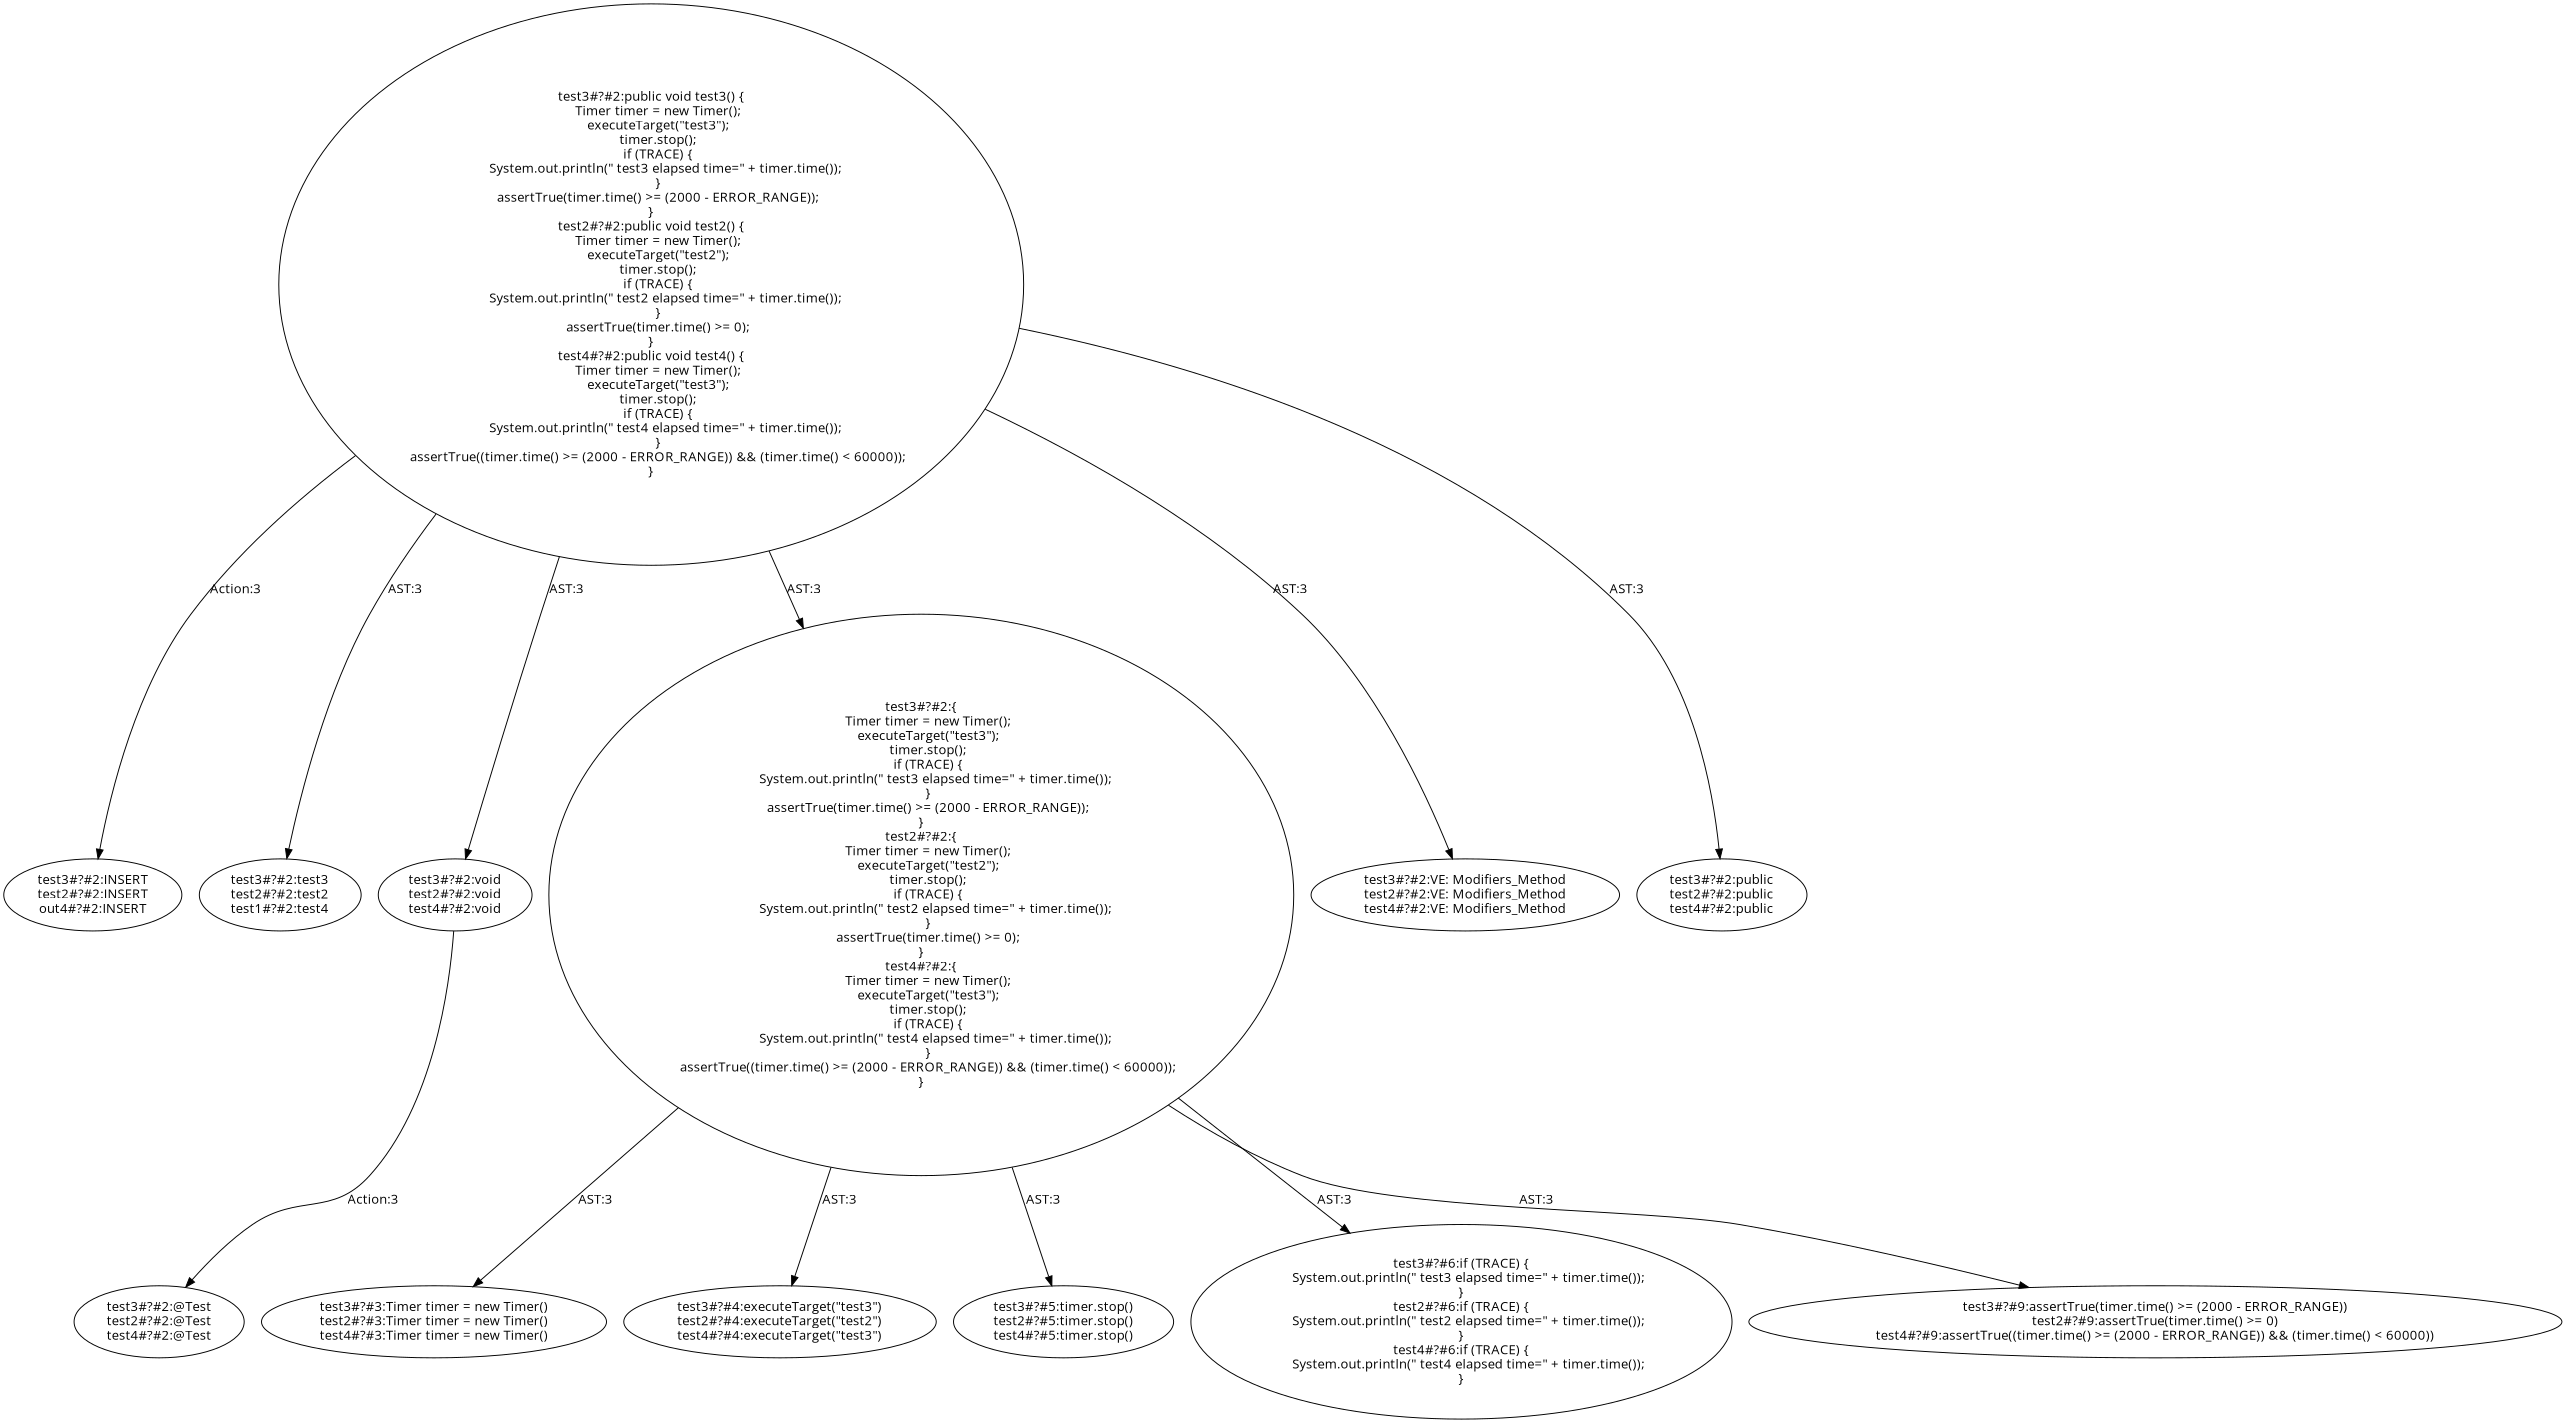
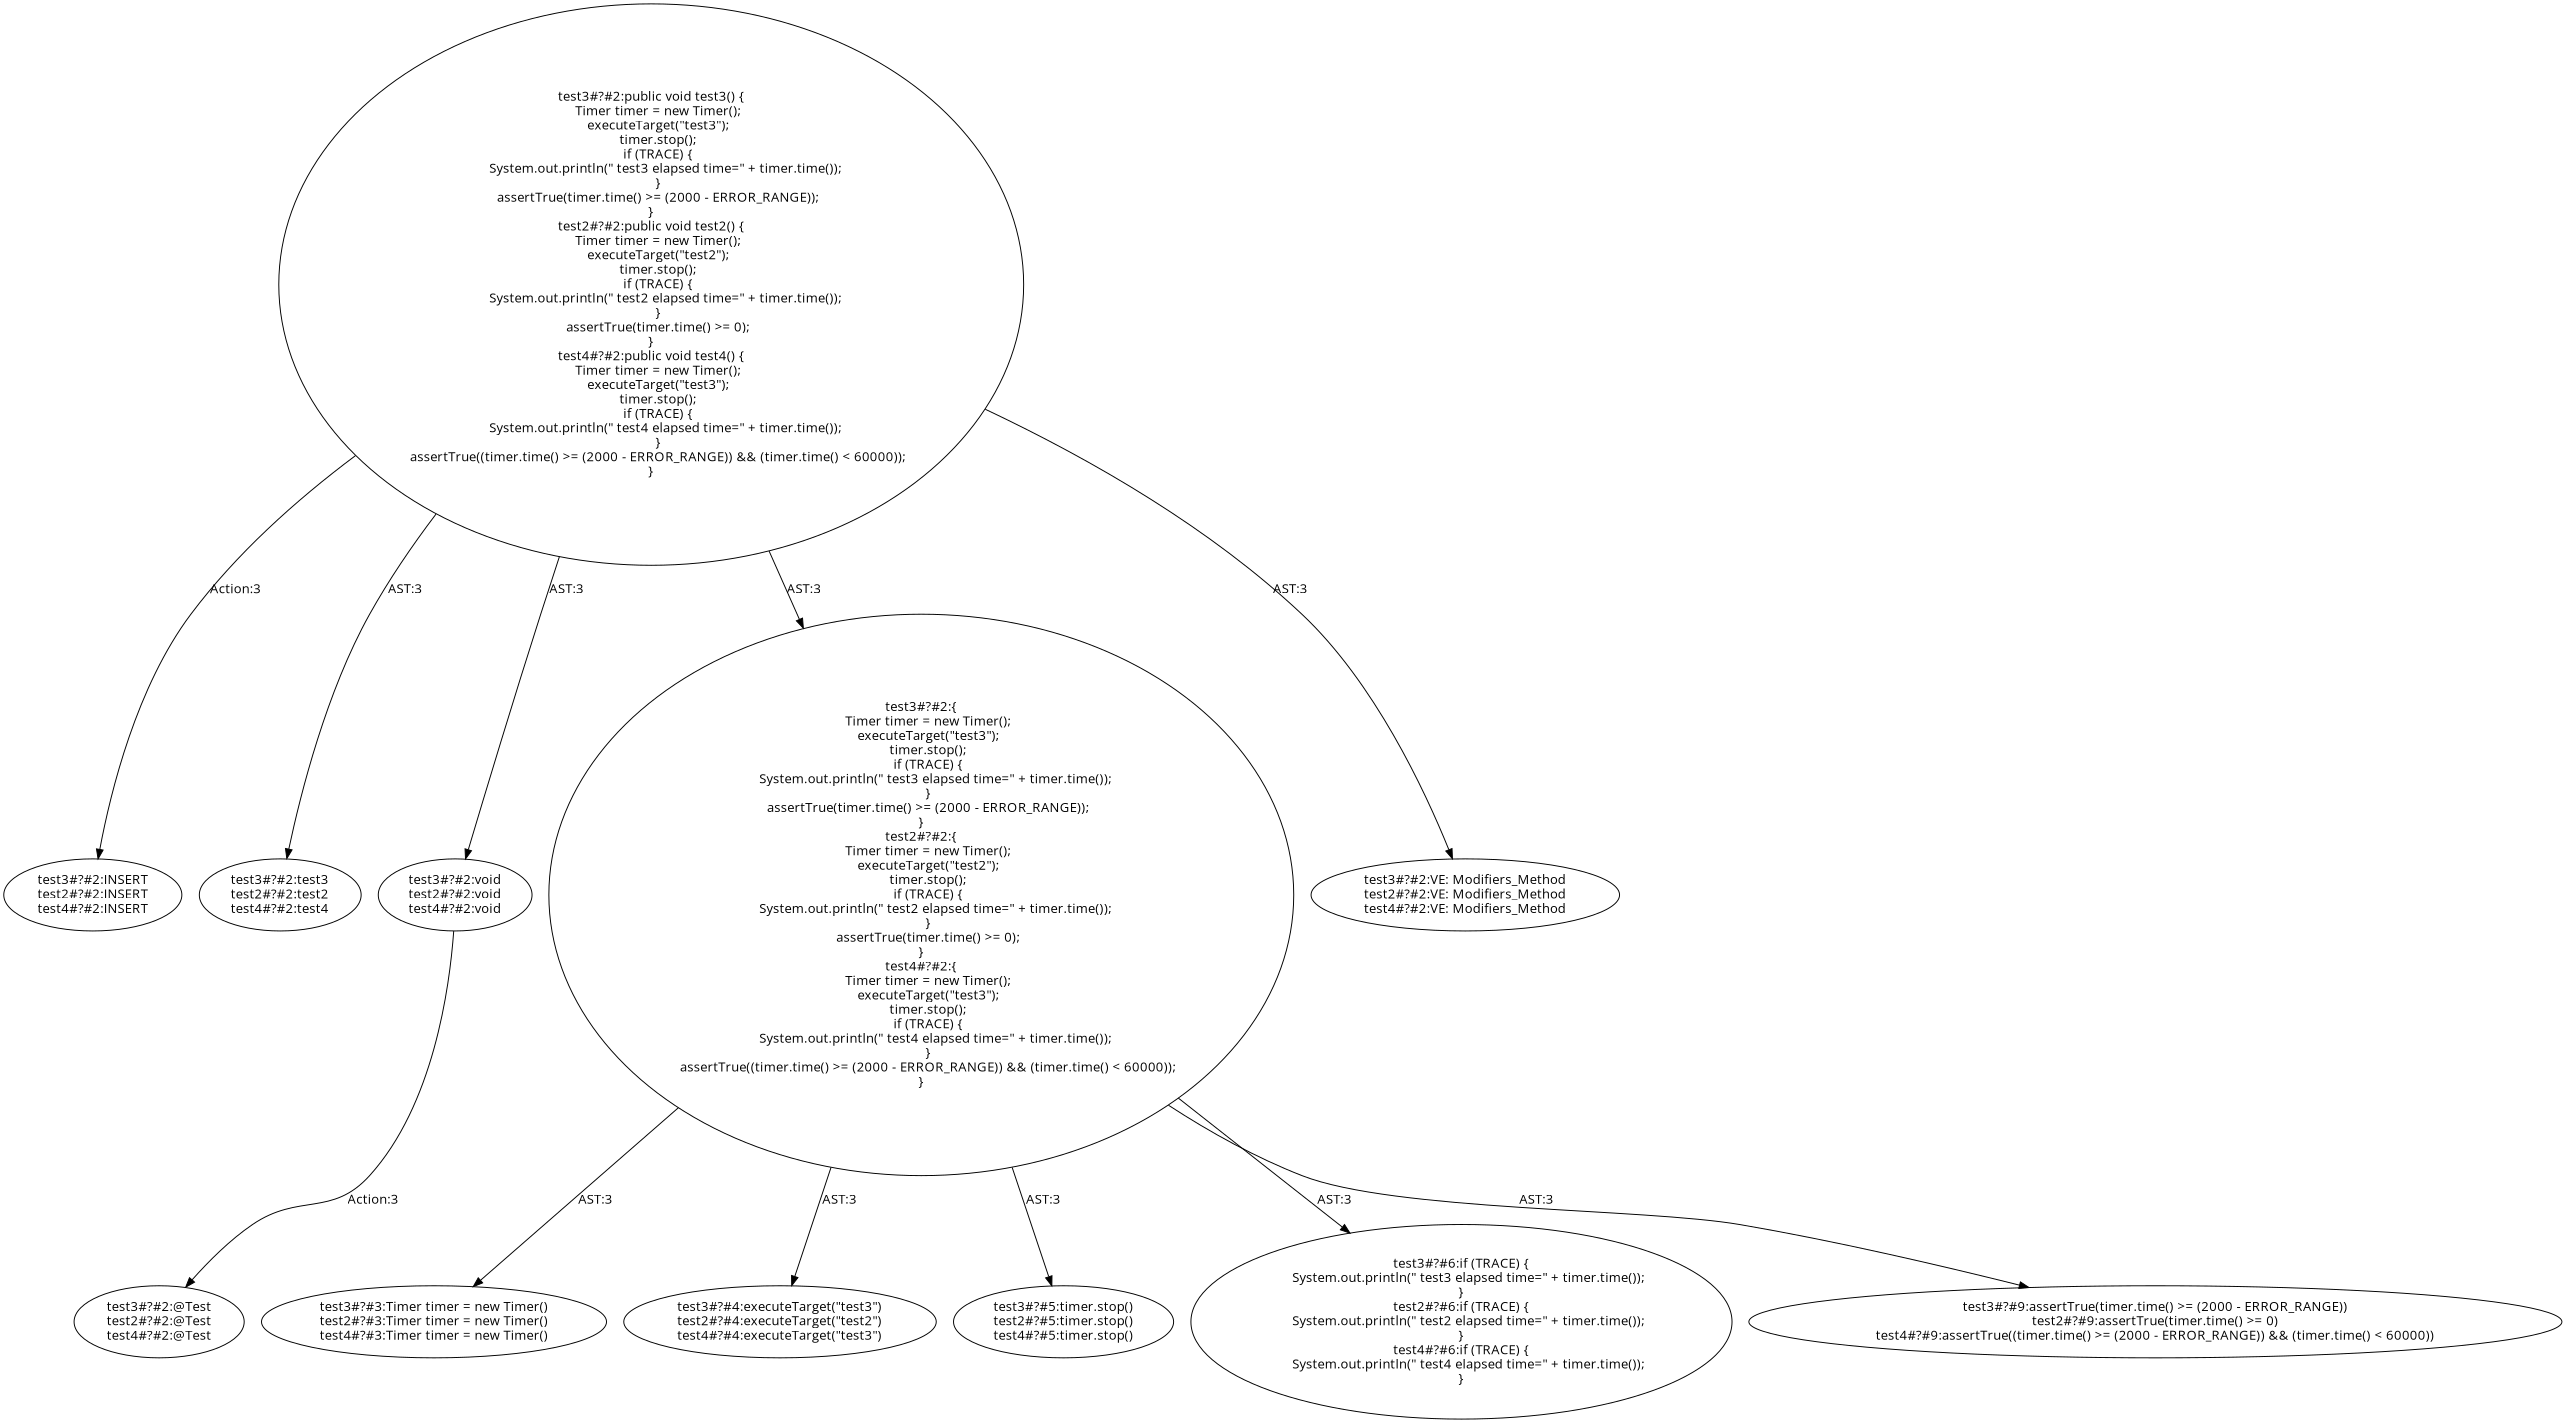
(93, 895) -> (93, 895)
(280, 895) -> (280, 895)
(1722, 895) -> none
